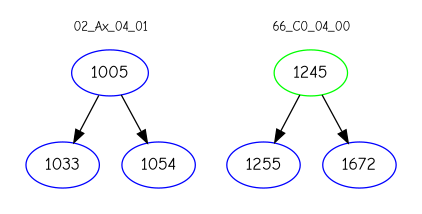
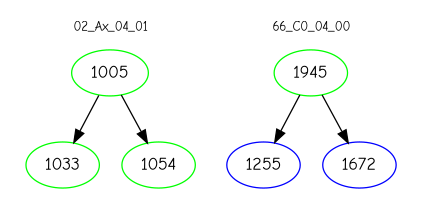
(110, 73) -> (110, 73)
(311, 73) -> (311, 73)
(63, 165) -> (63, 165)
(159, 165) -> (159, 165)
